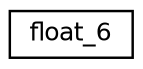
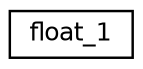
(71, 34) -> (71, 34)
